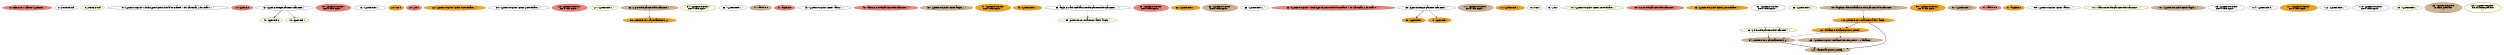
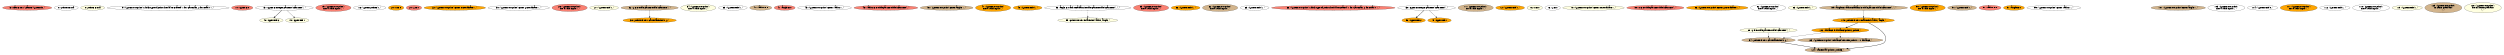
(370, 8) -> (370, 8)
(2116, 8) -> none
